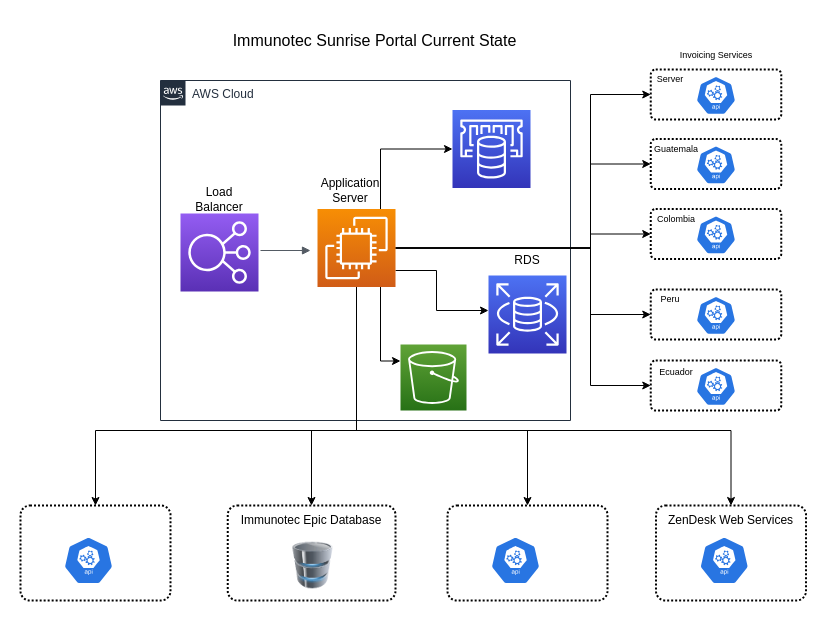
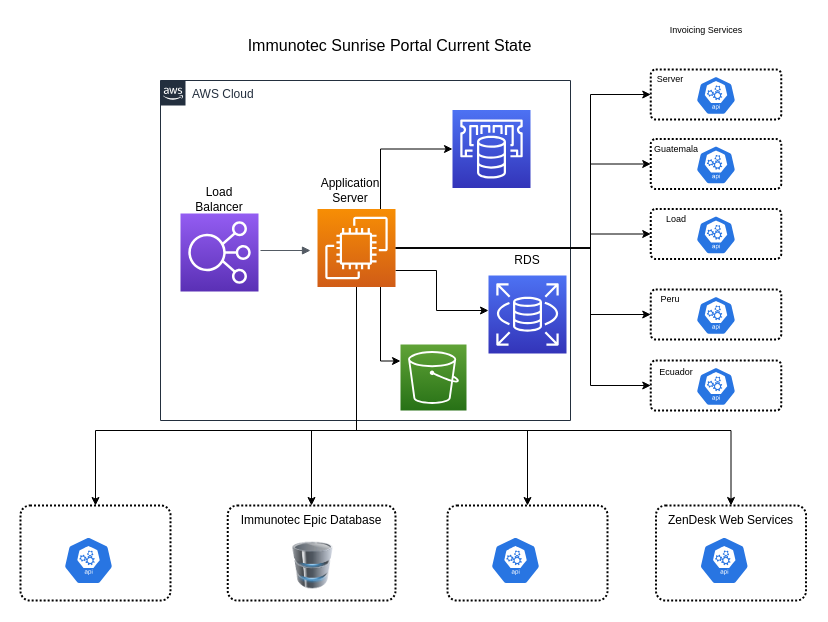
(375, 41) -> (390, 46)
(716, 56) -> (706, 31)
(677, 220) -> (677, 220)
